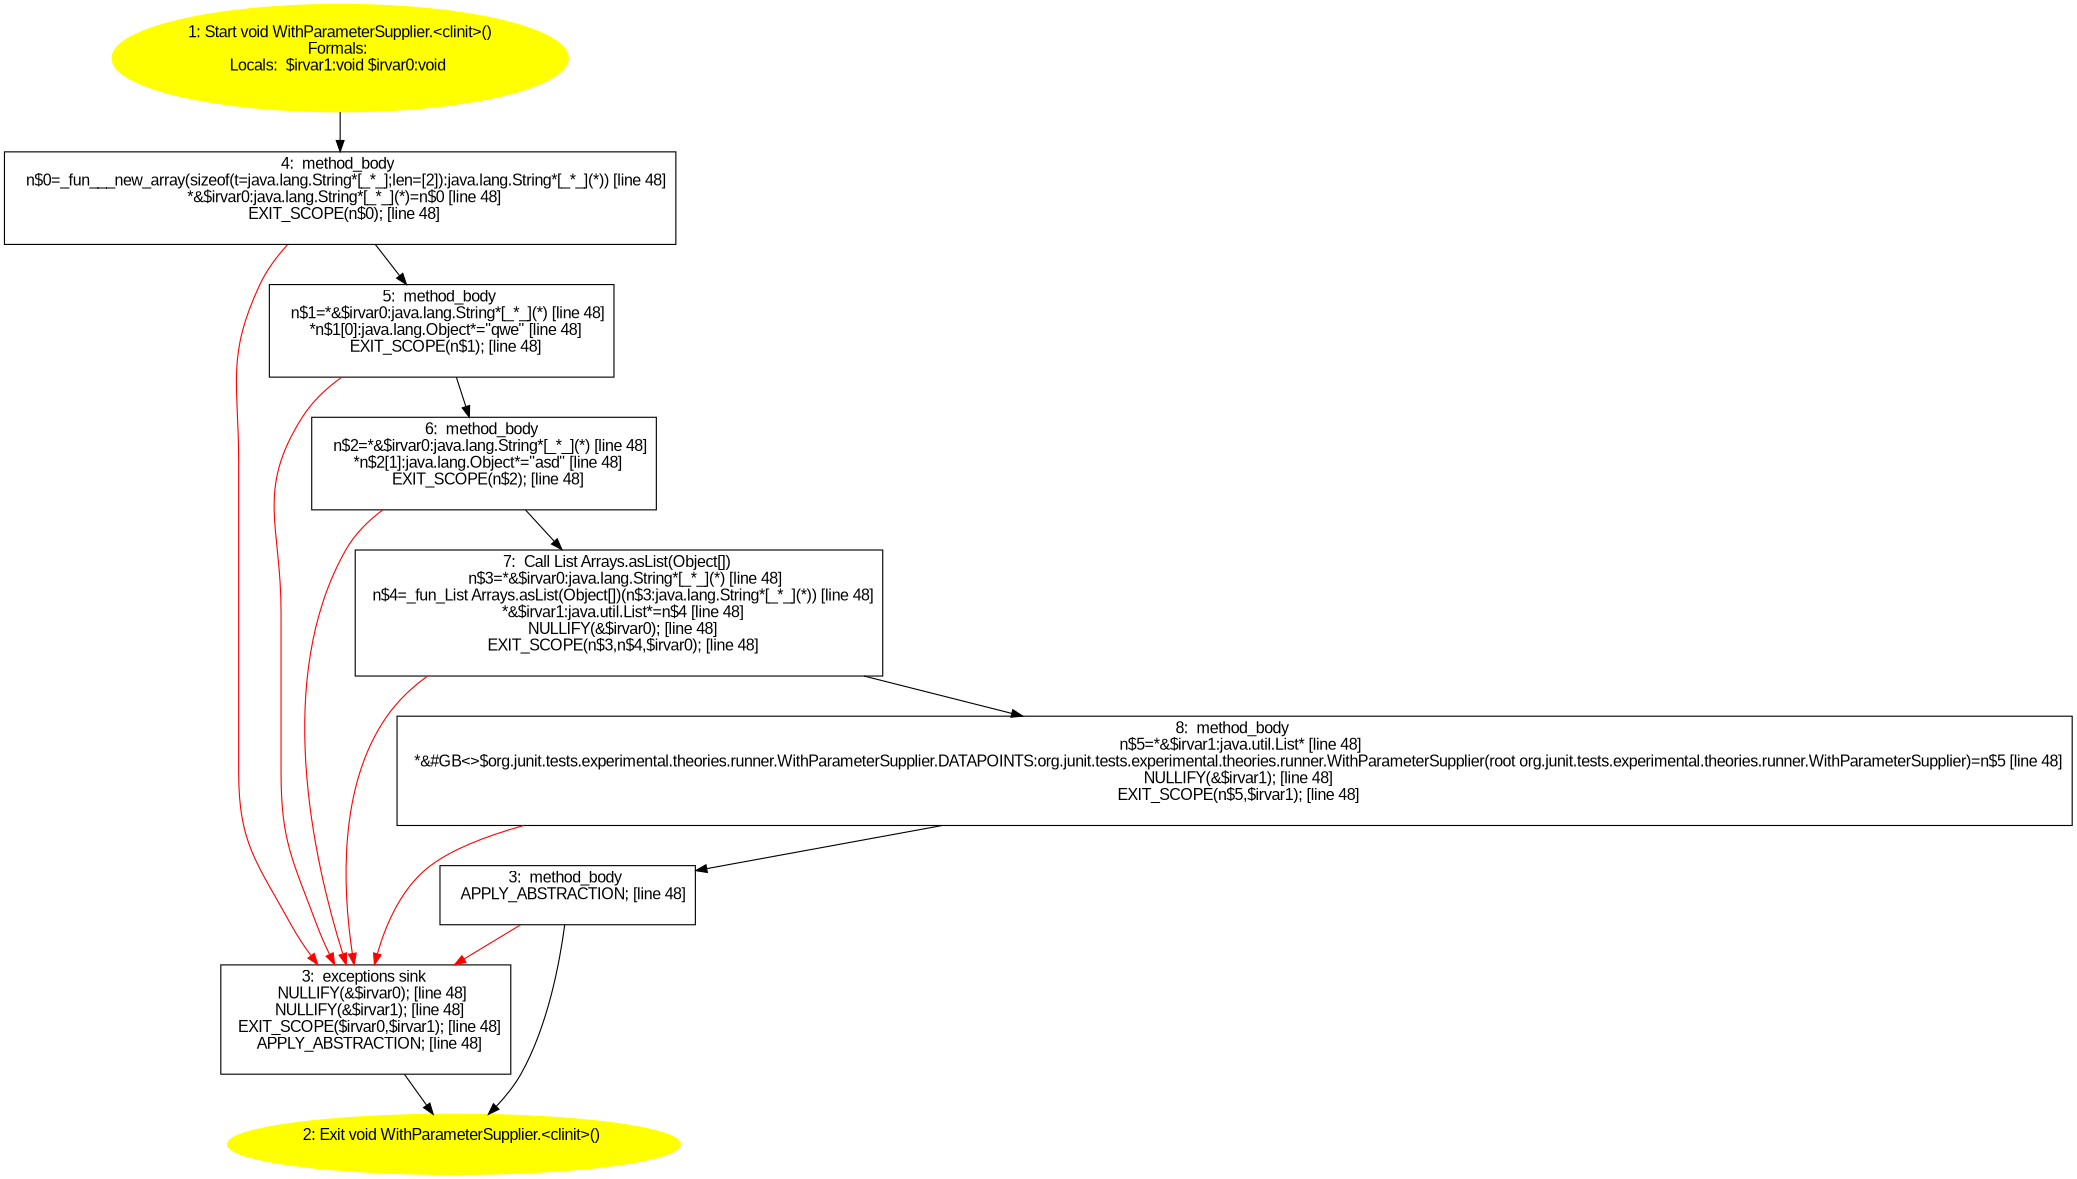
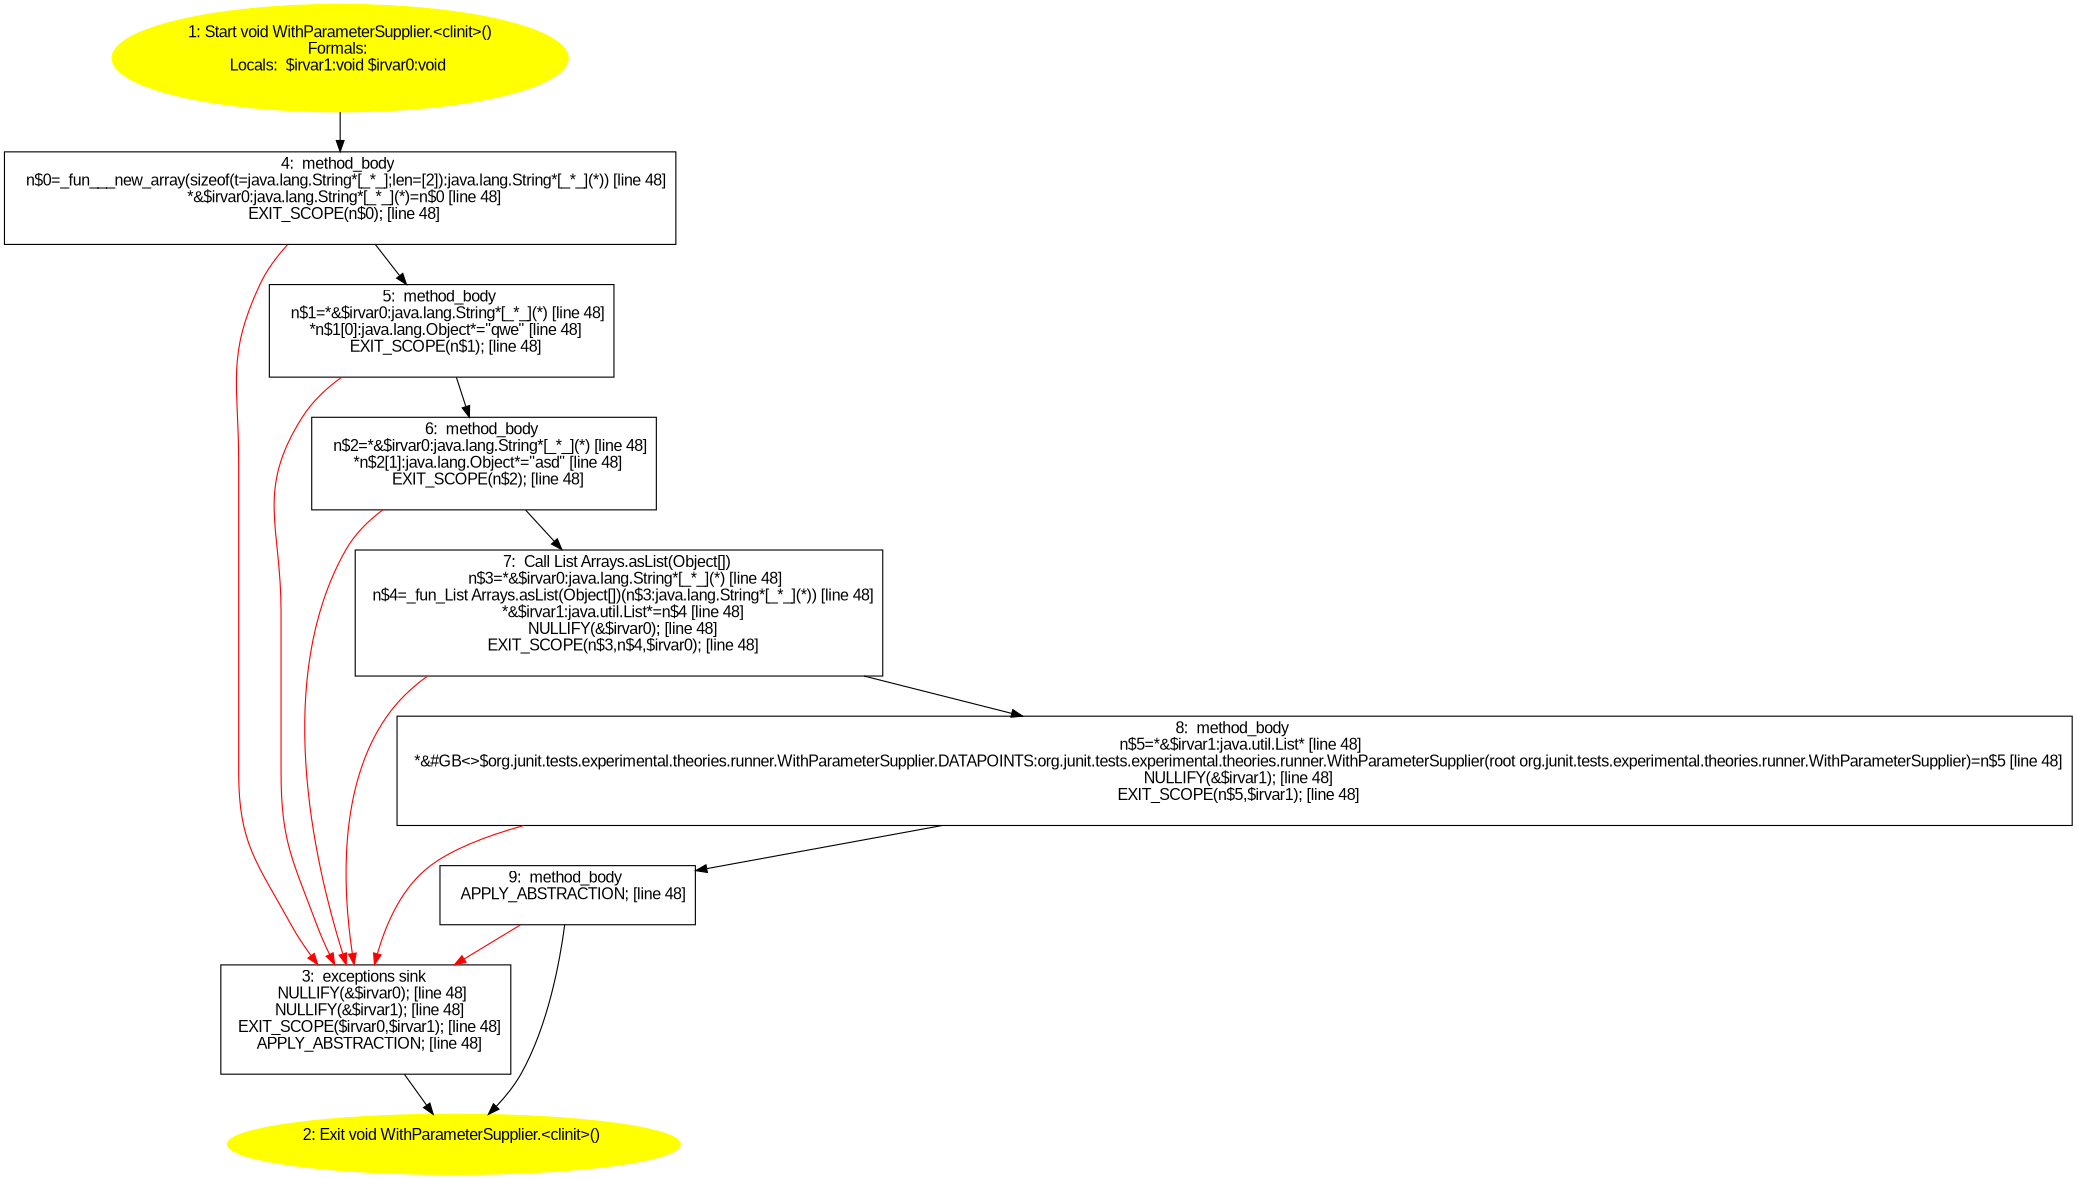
(568, 895) -> (568, 895)
